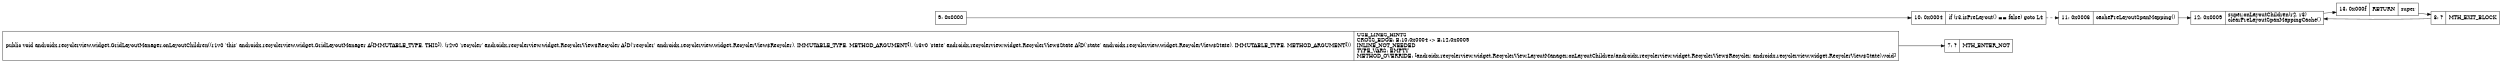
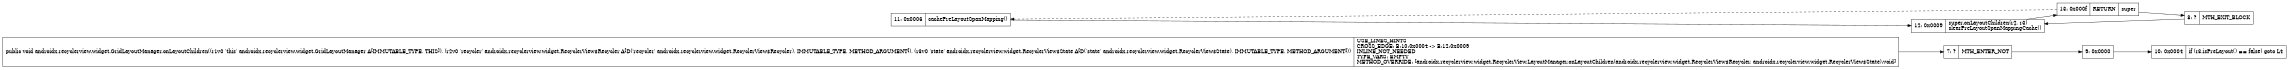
(2051, 18) -> (1536, 14)
none -> (2045, 52)
